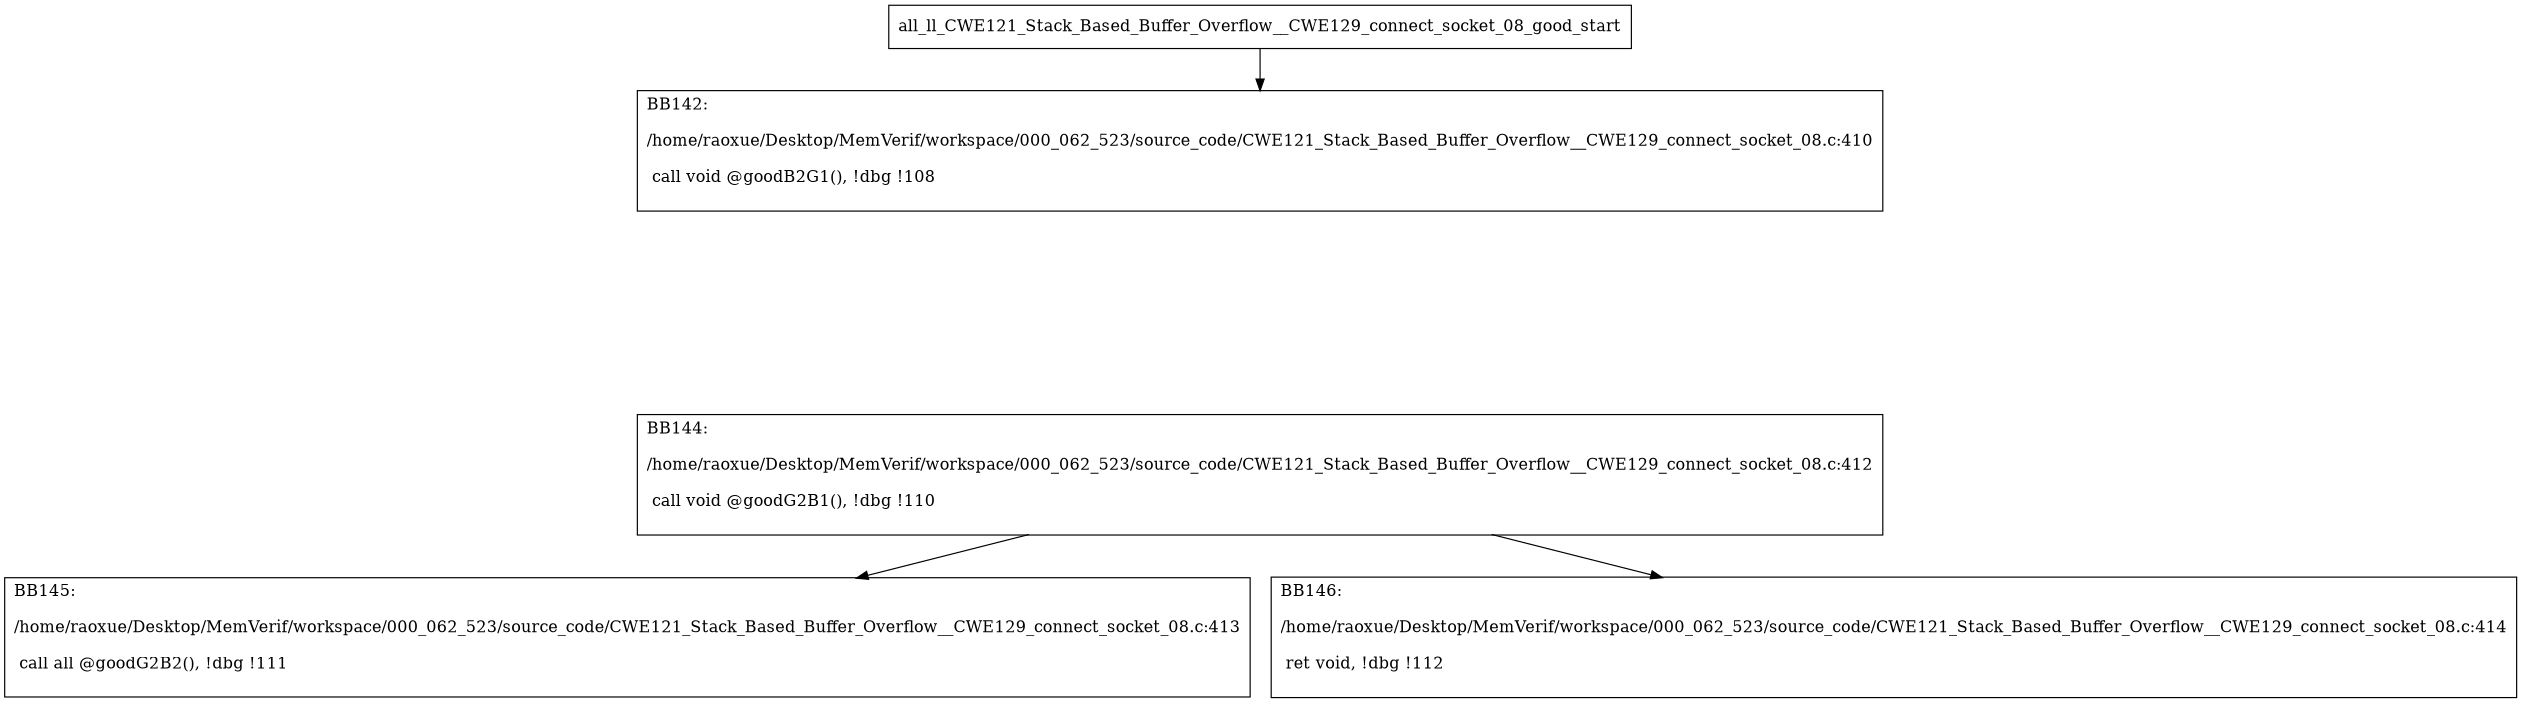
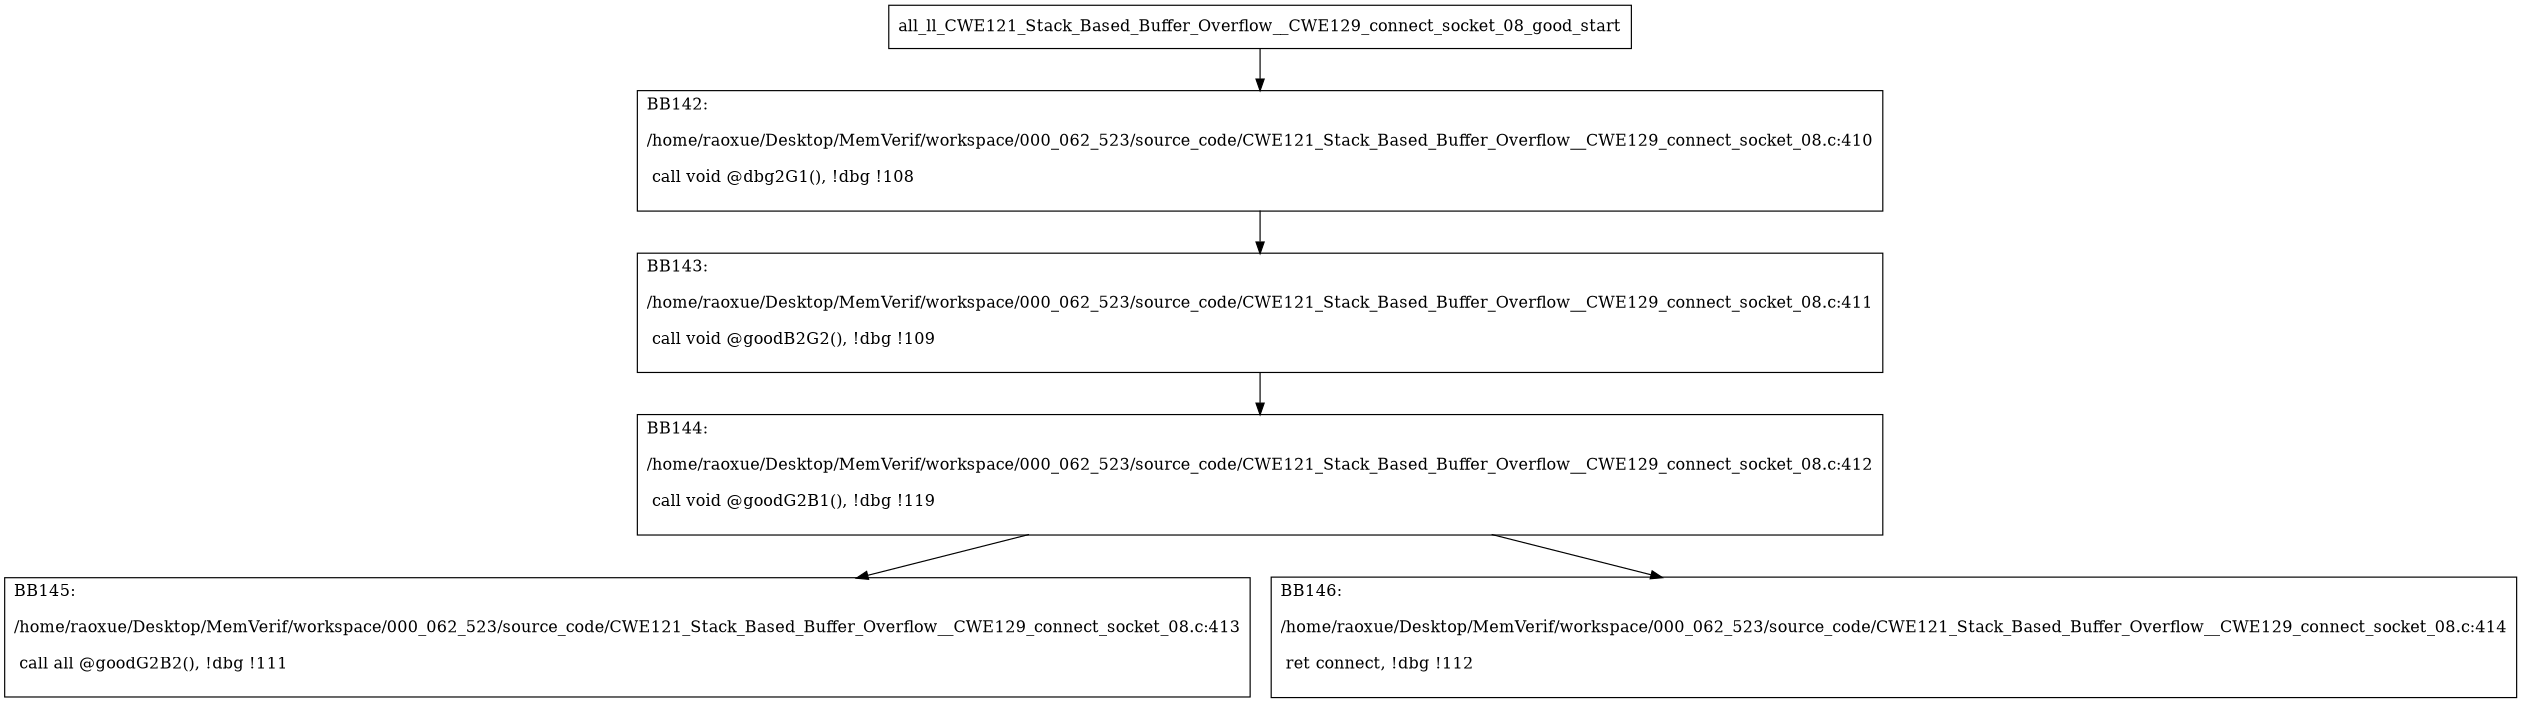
(791, 177) -> (781, 177)
none -> (1260, 313)
(791, 501) -> (791, 501)
(1362, 664) -> (1378, 664)
